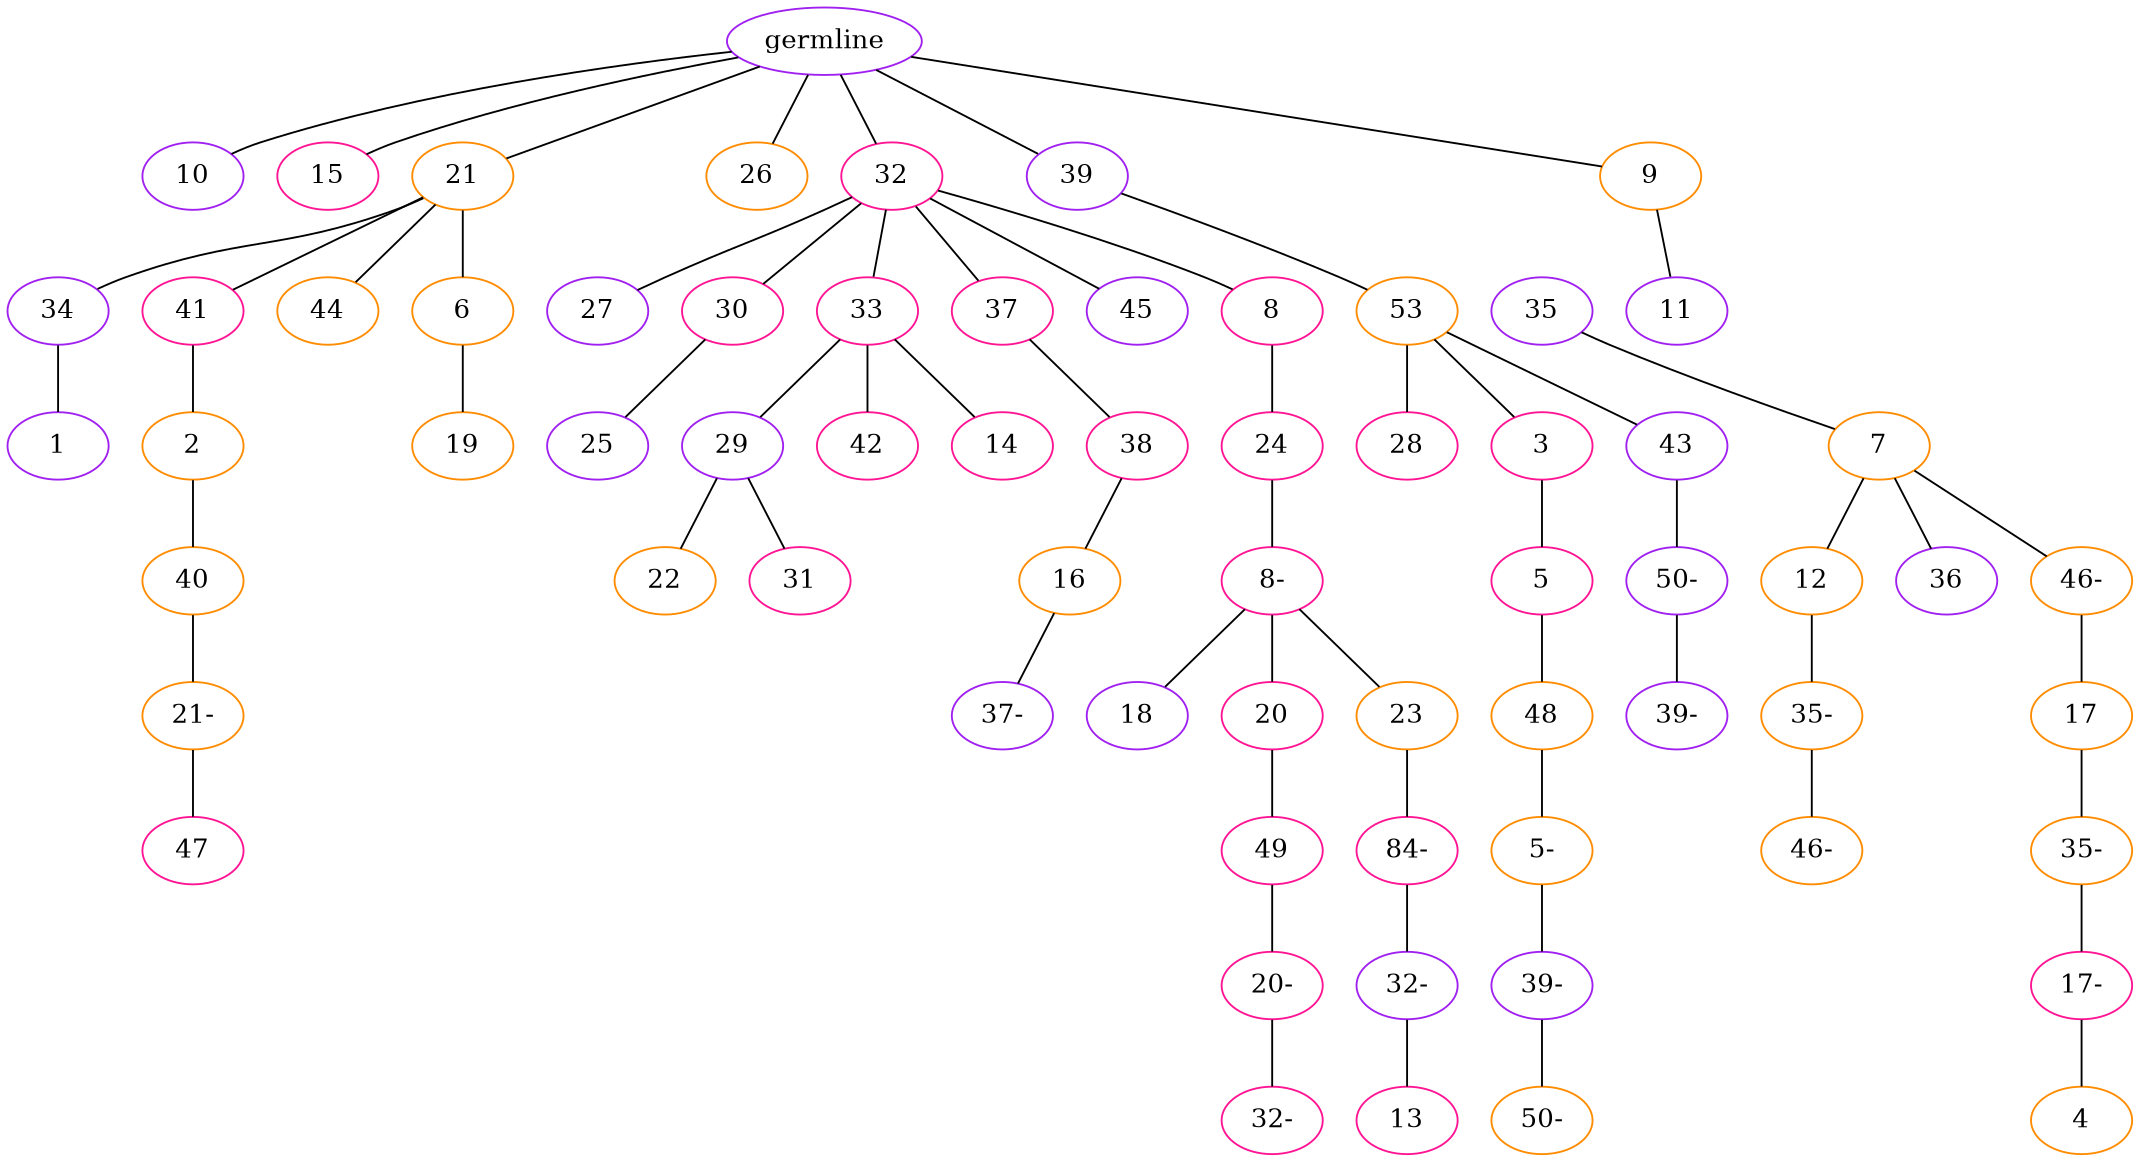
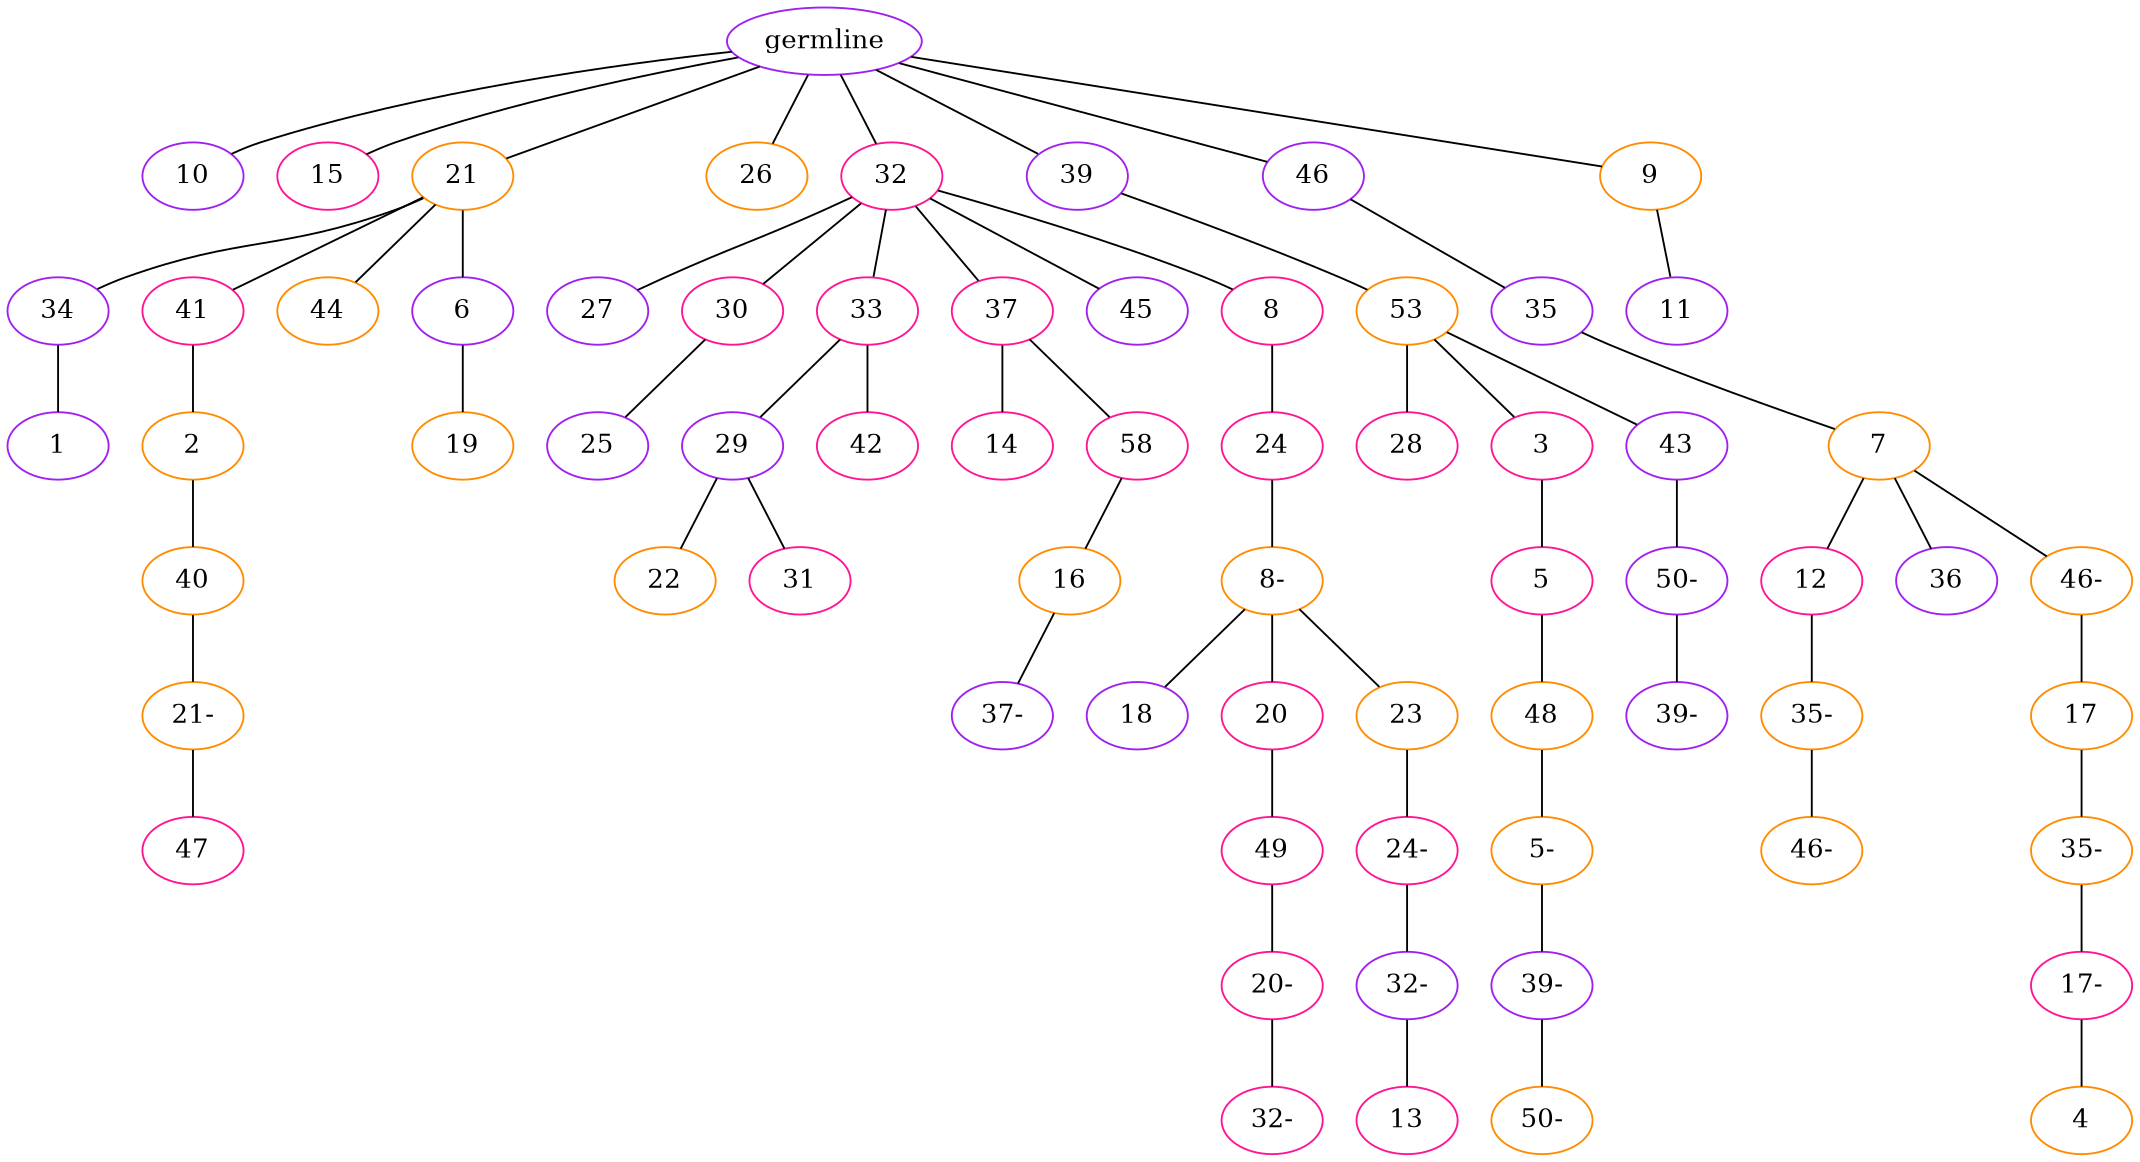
none -> (1313, 176)
(463, 311) -> (463, 311)
(935, 378) -> (1002, 379)
(1137, 446) -> (1137, 446)
(1272, 581) -> (1272, 581)
(1812, 581) -> (1812, 581)
(1407, 851) -> (1407, 851)
